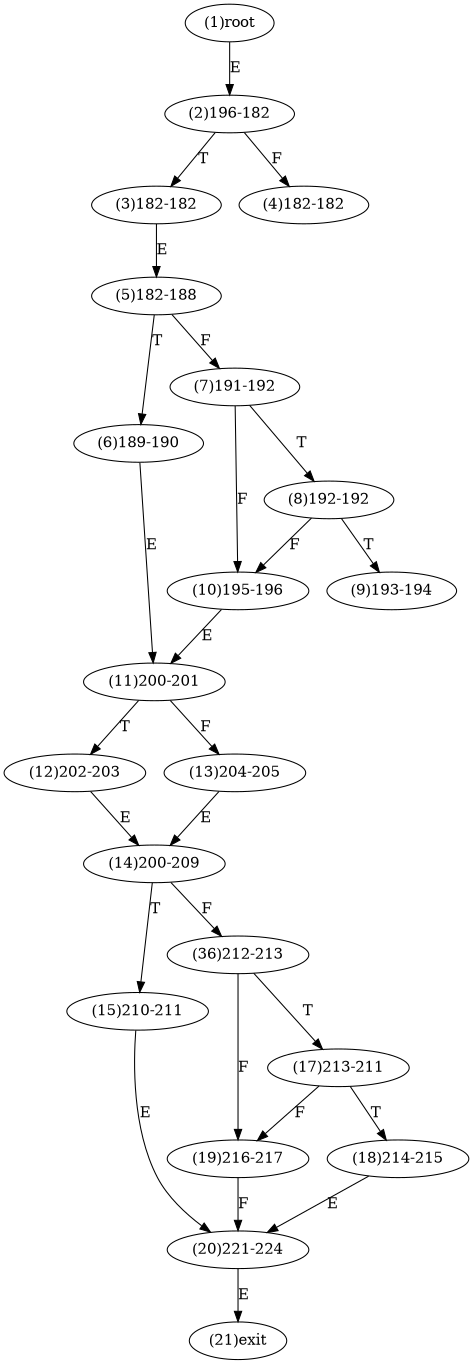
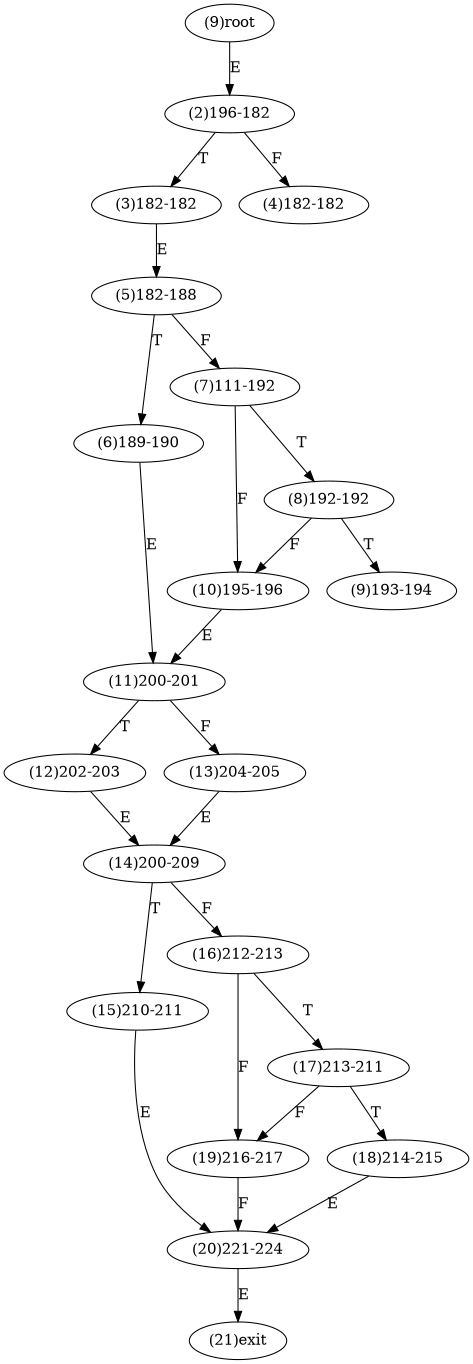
(230, 23) -> (230, 23)
(235, 387) -> (235, 387)
(238, 955) -> (238, 955)
